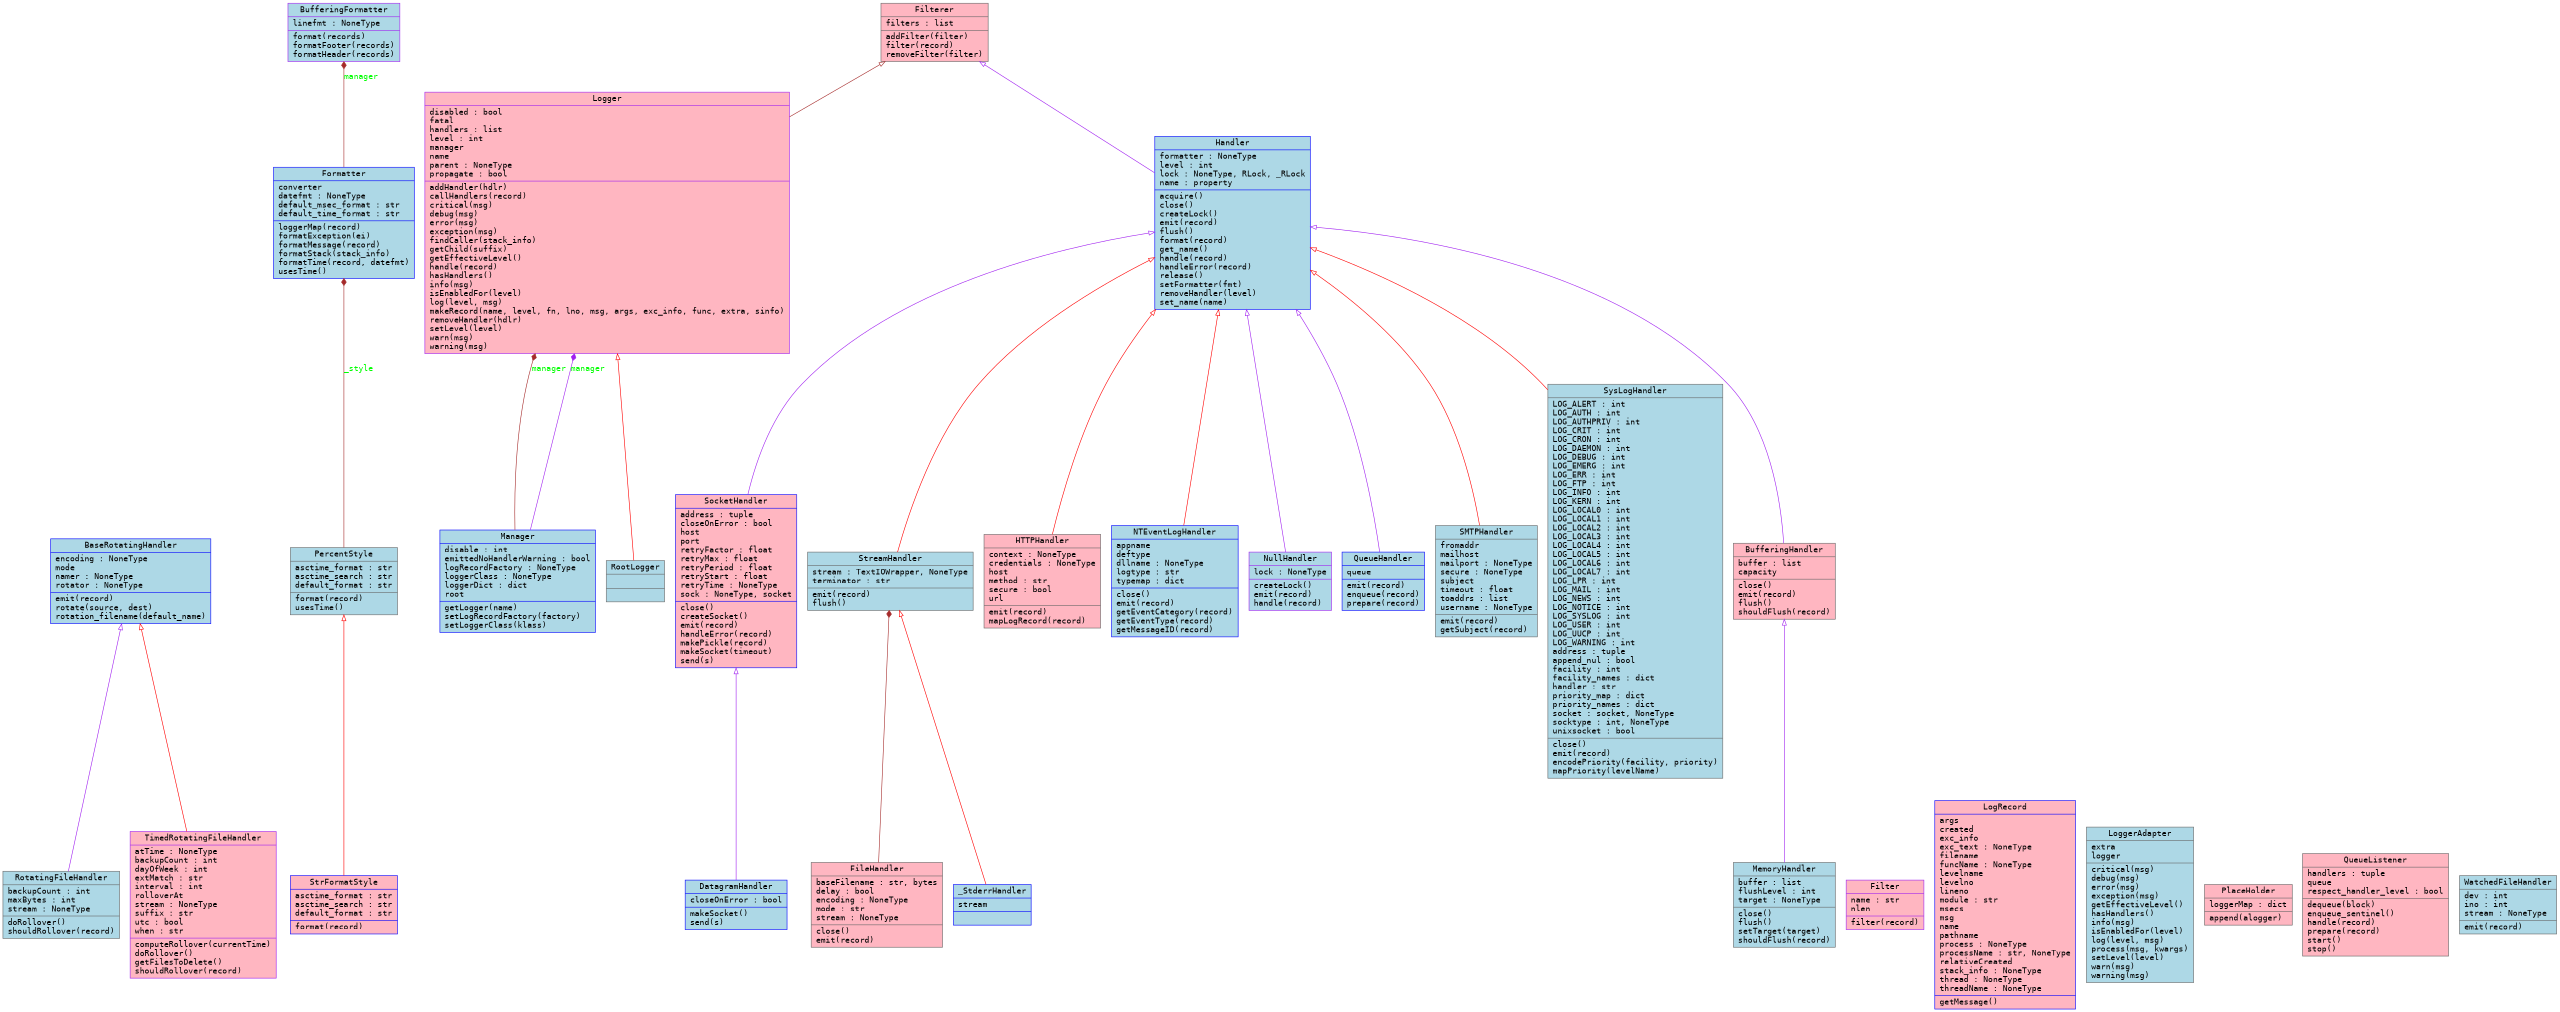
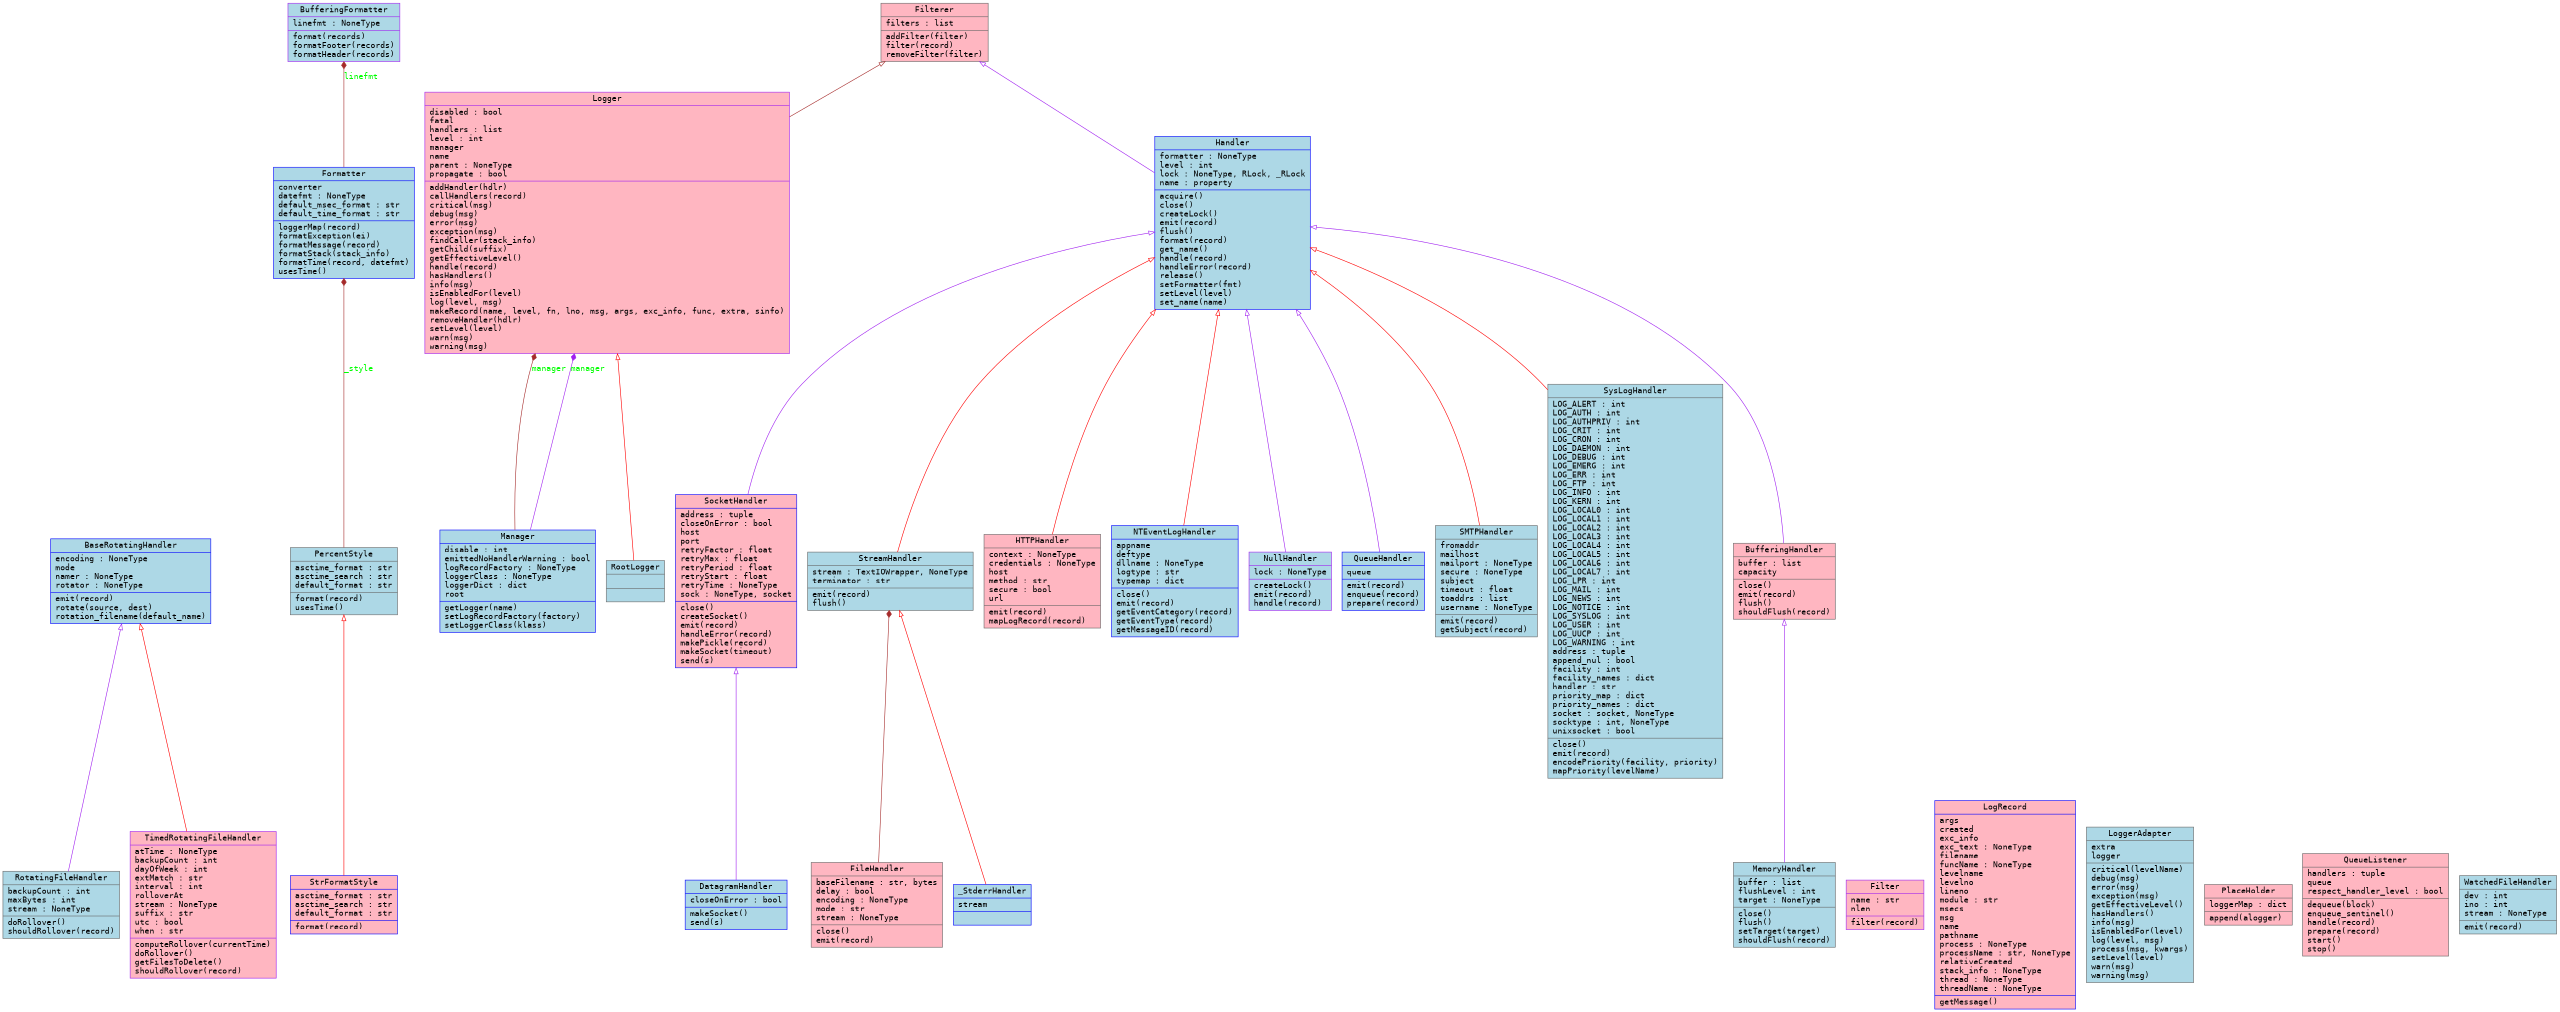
(361, 77) -> (361, 77)
(1208, 294) -> (1196, 294)
(2123, 869) -> (2137, 869)
